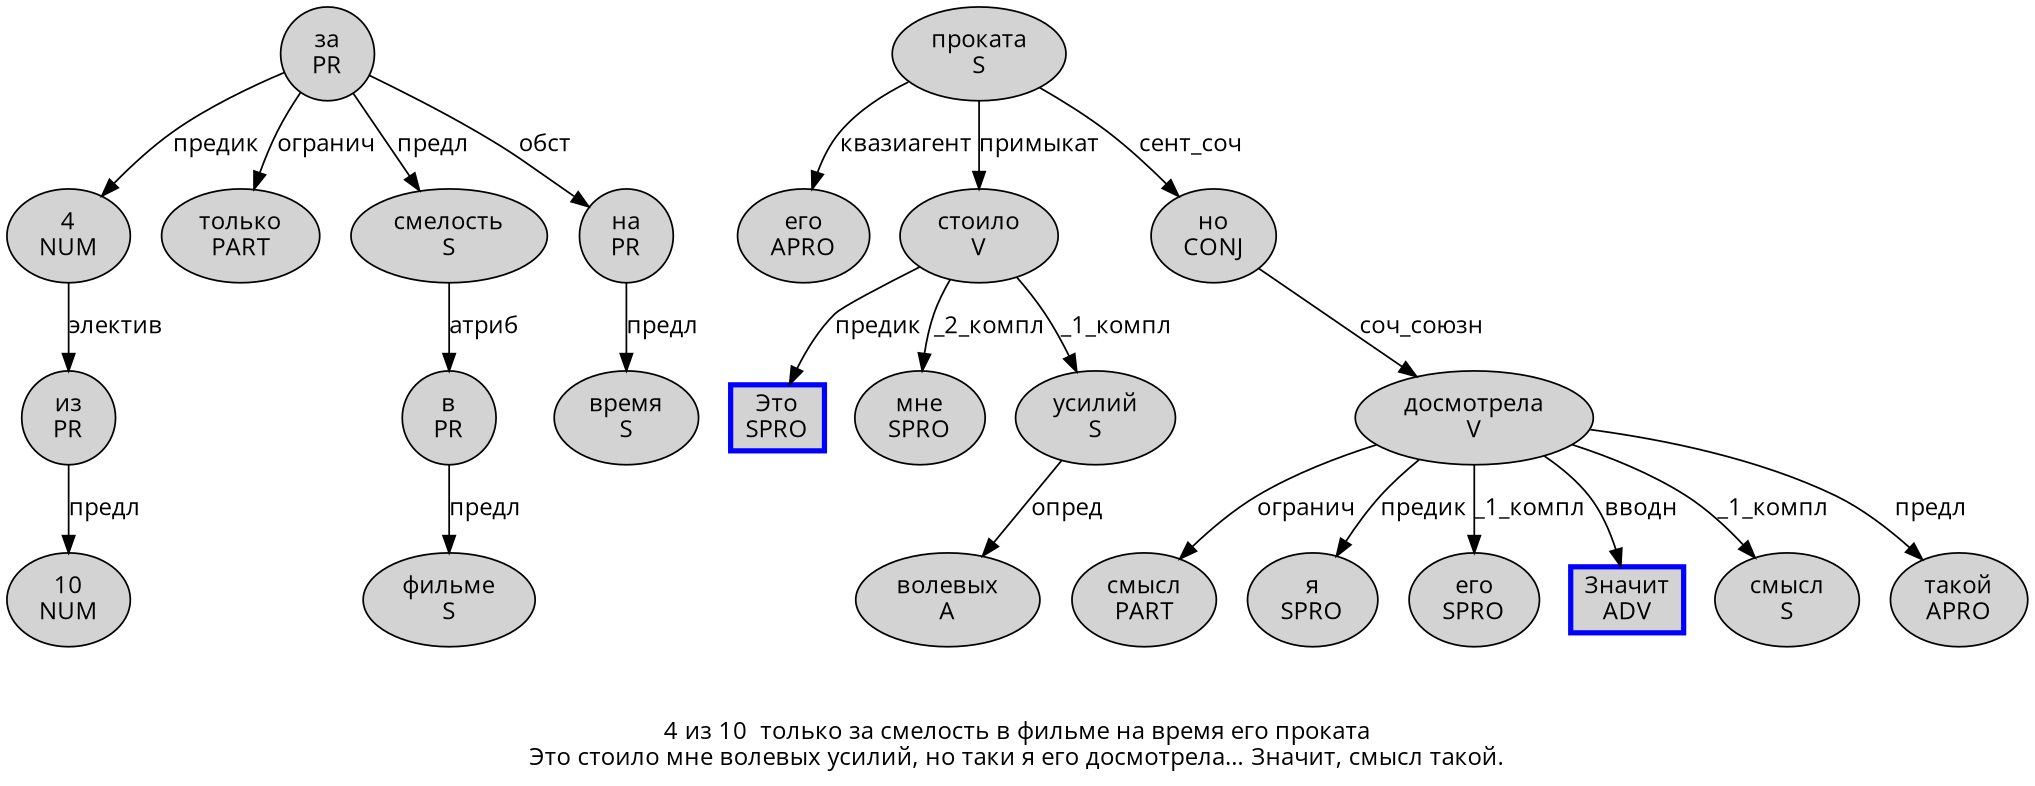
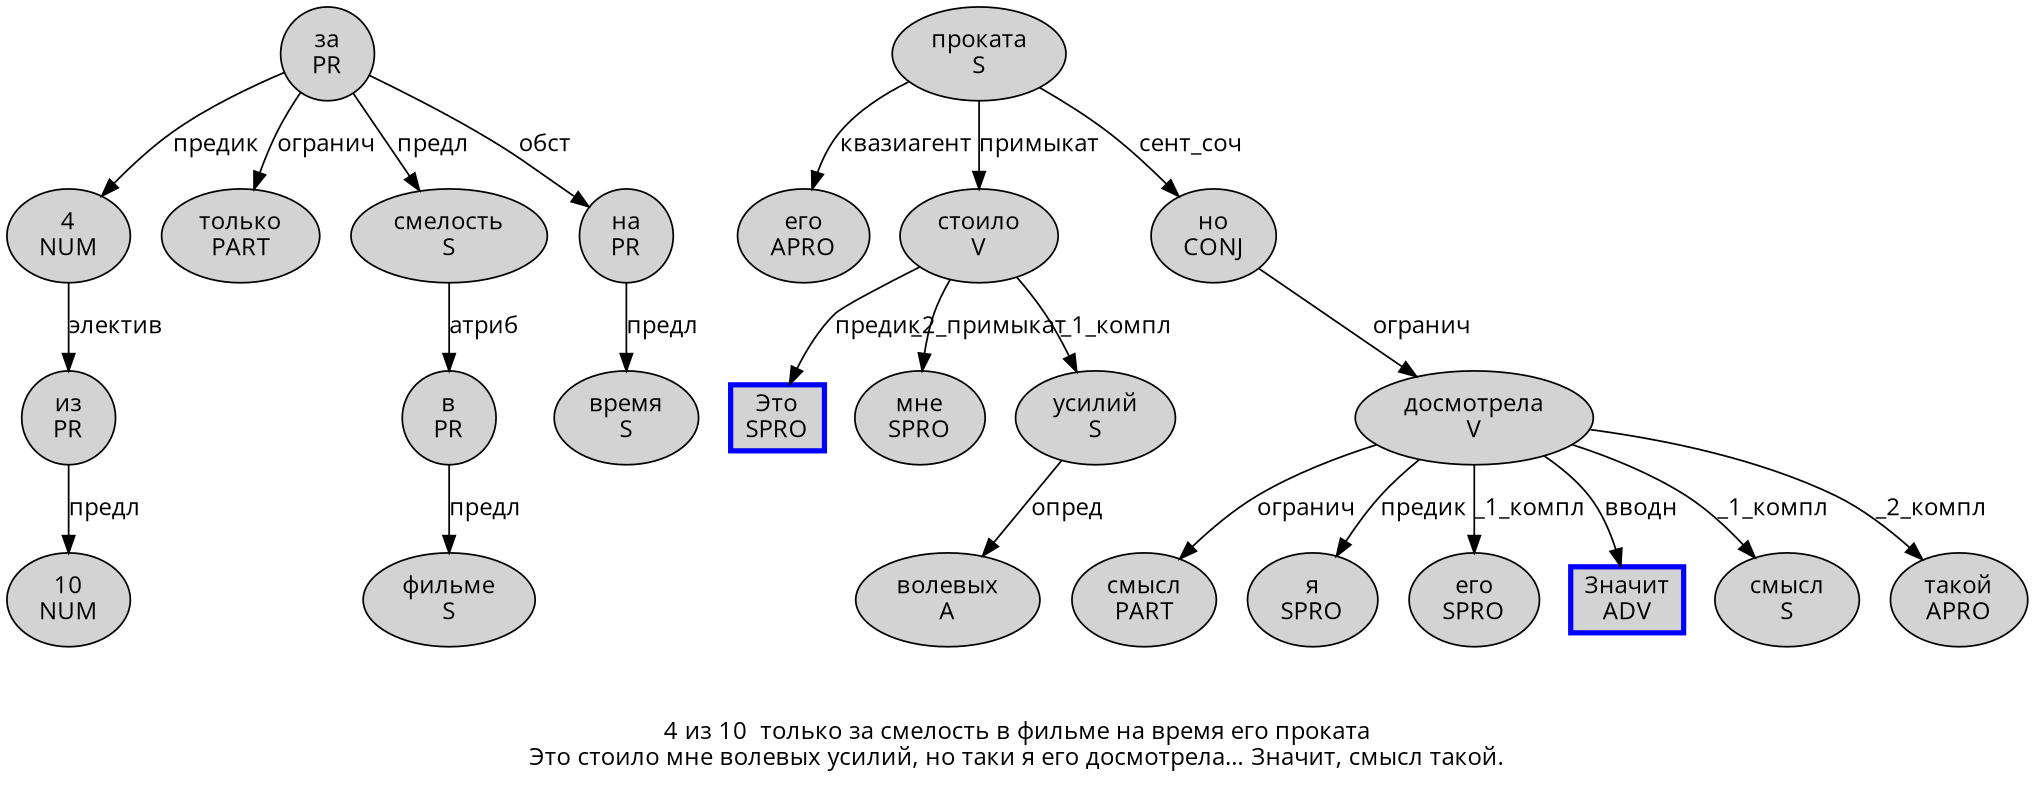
(990, 327) -> (990, 327)
(1422, 327) -> (1422, 327)
(1931, 509) -> (1931, 509)
